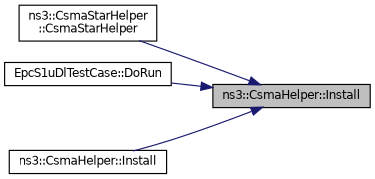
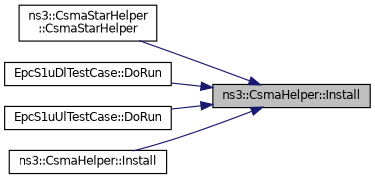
none -> (88, 118)
